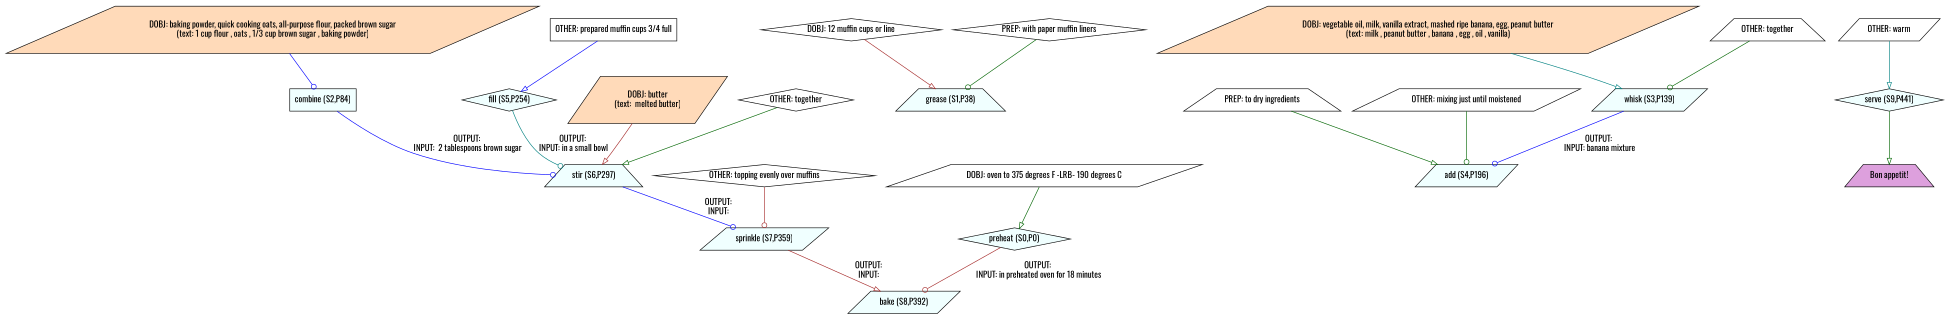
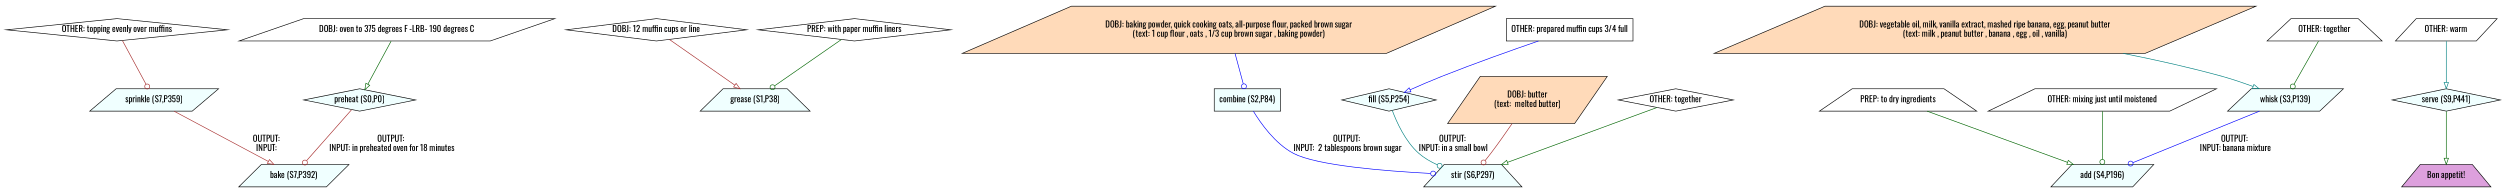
(619, 142) -> (1499, 142)
(677, 207) -> none
(904, 302) -> (294, 176)
